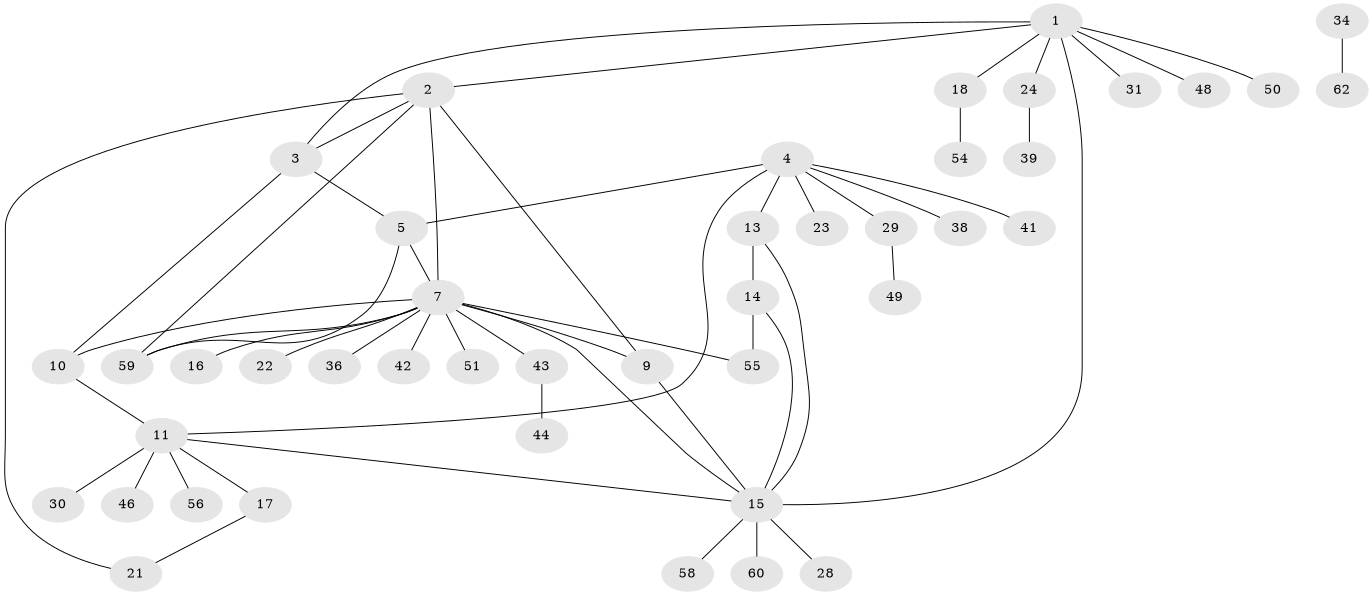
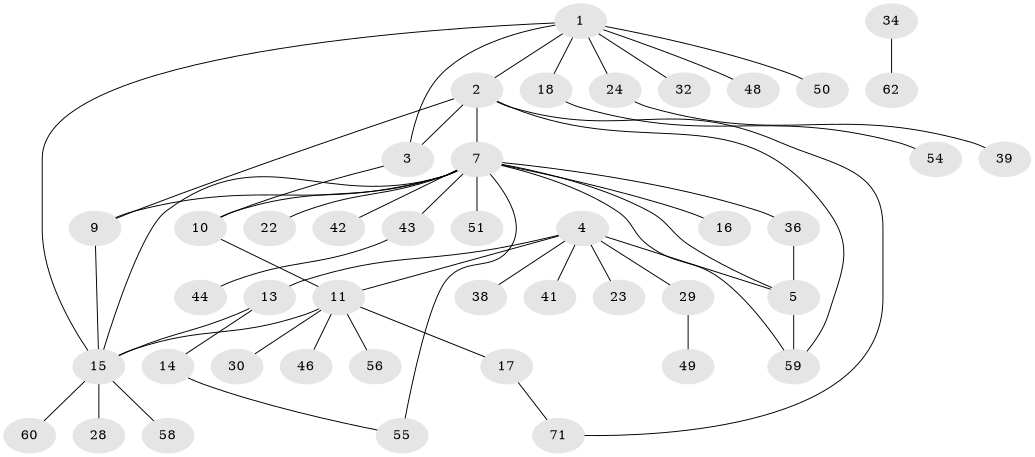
(1135, 90) -> (684, 90)
(349, 194) -> (794, 263)
(791, 399) -> none
(136, 574) -> (559, 436)
